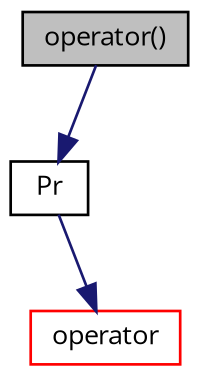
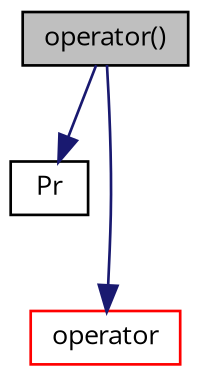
(73, 251) -> (111, 175)
